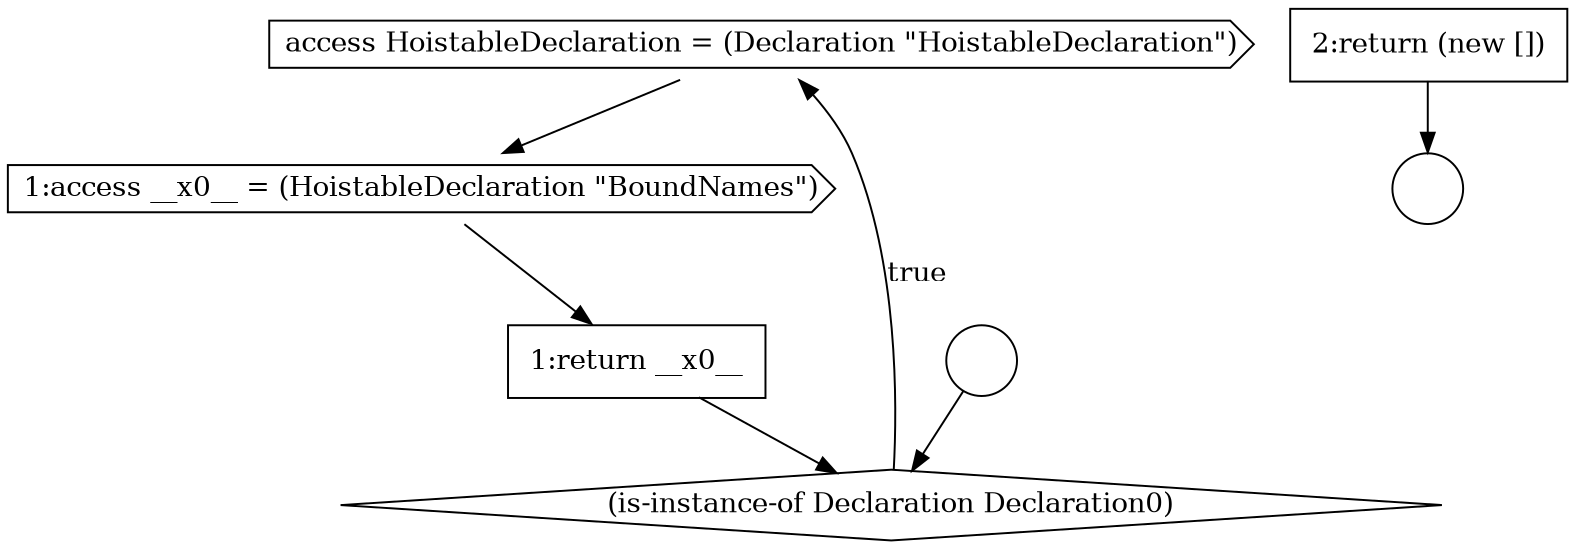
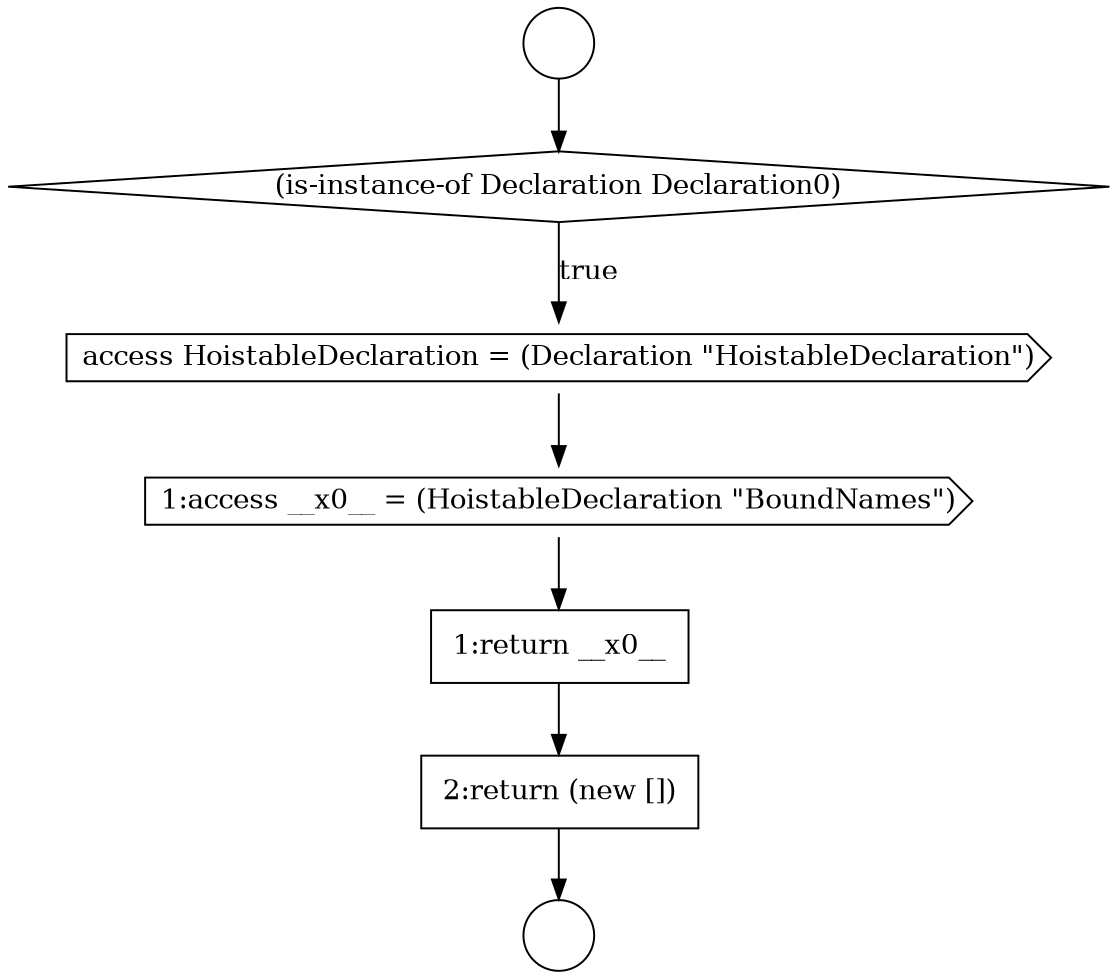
(759, 430) -> (559, 709)
